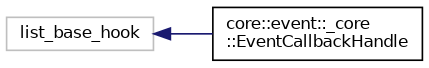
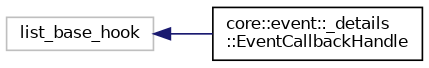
(318, 34) -> (318, 34)
